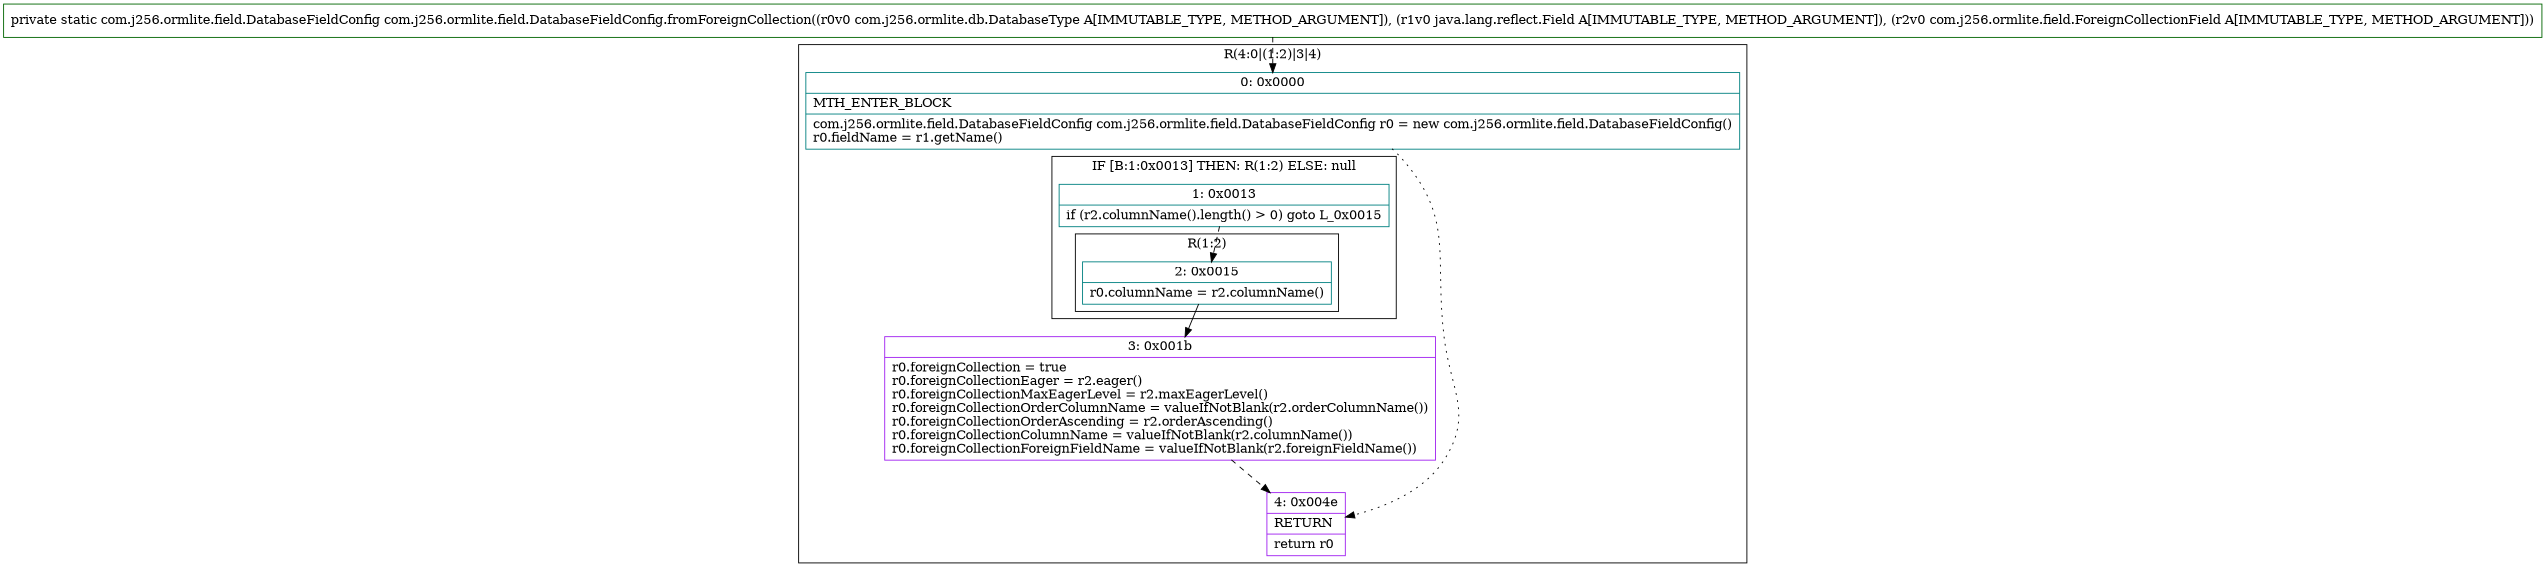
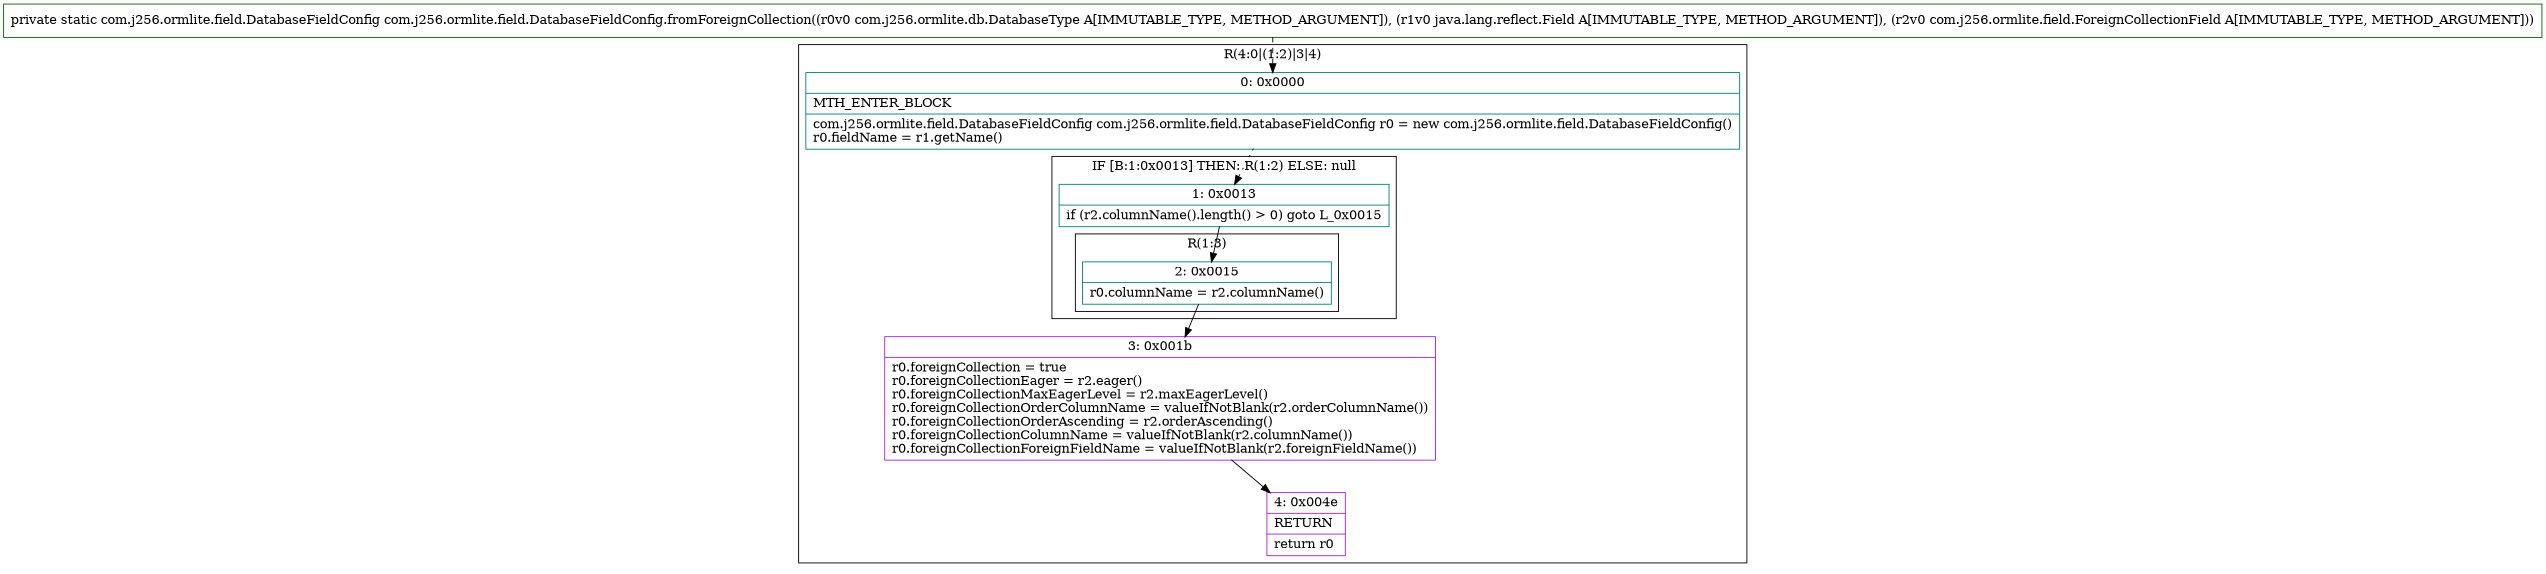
(1217, 240) -> (1217, 240)
(1207, 244) -> (1207, 244)
(1447, 353) -> (1246, 163)
(1247, 473) -> (1247, 473)
